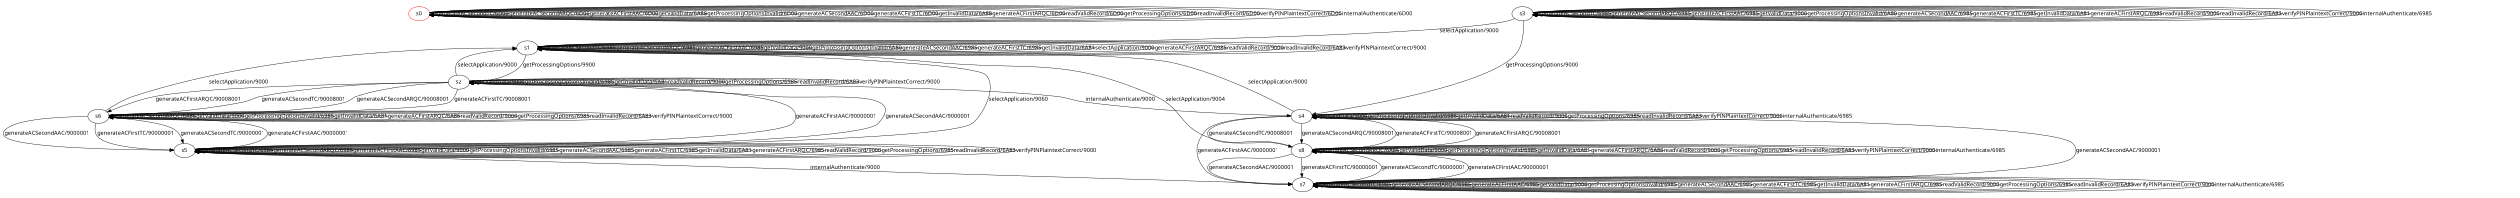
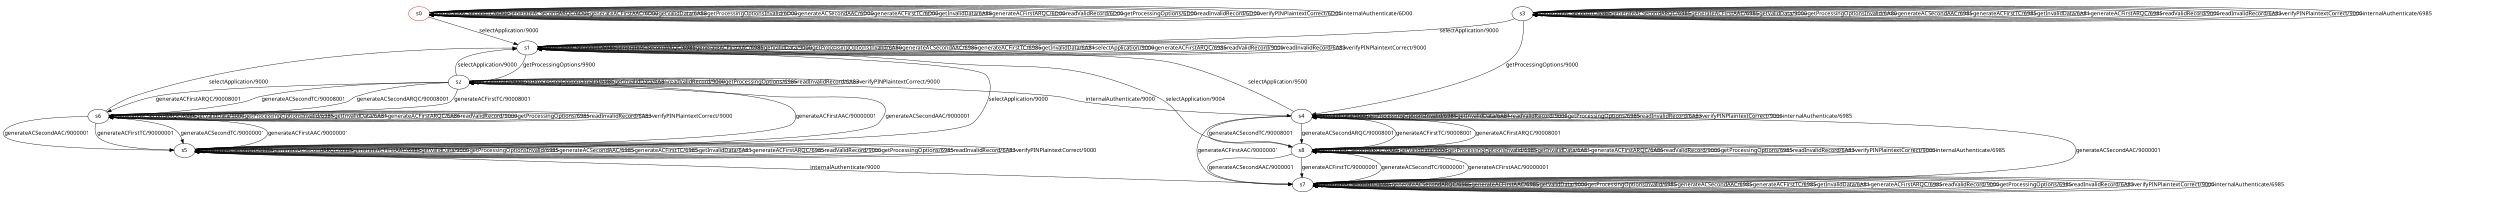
none -> (471, 30)
(1278, 82) -> (1278, 82)
(1018, 99) -> (1018, 99)
